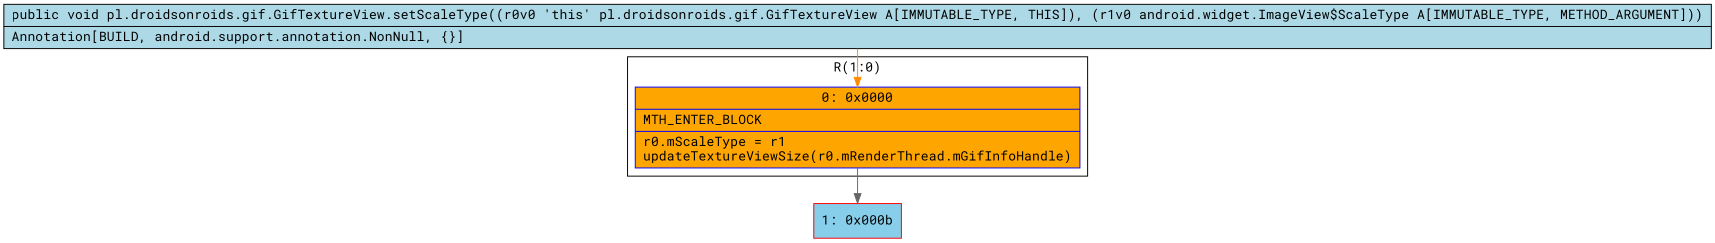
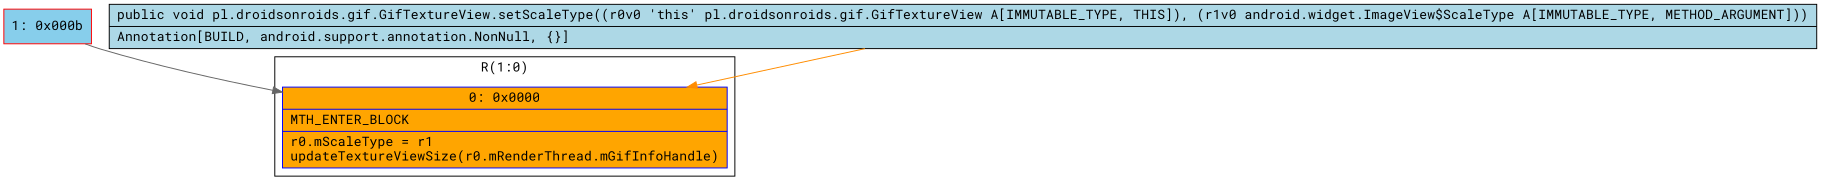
(858, 182) -> (178, 70)
